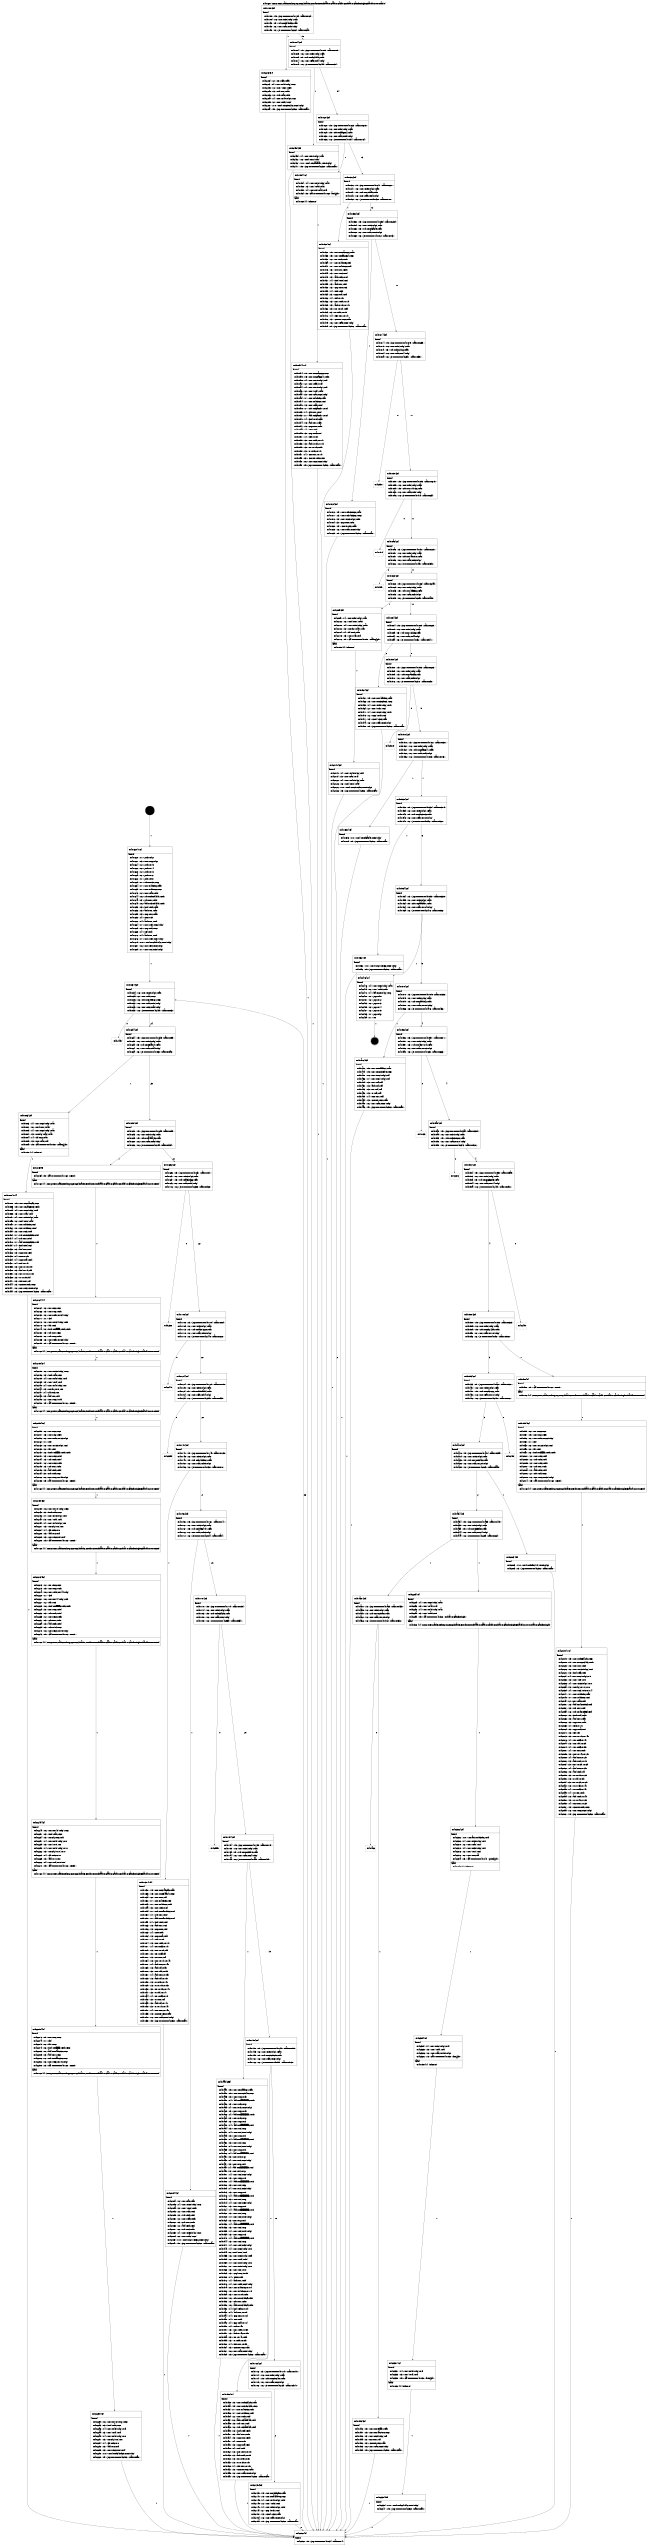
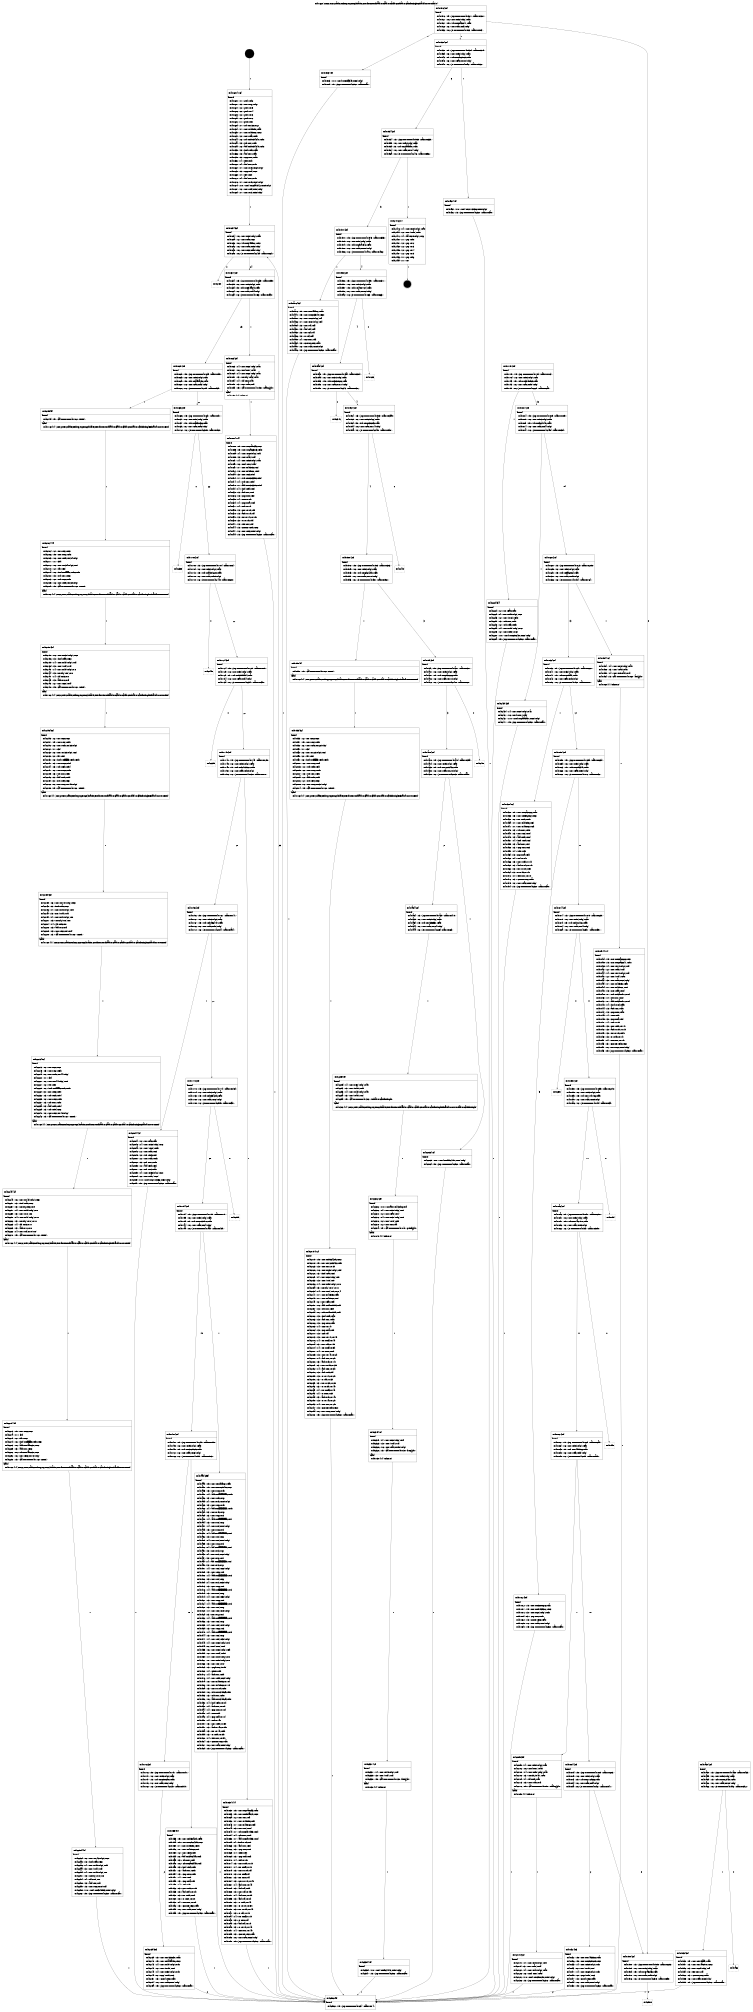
(369, 346) -> (539, 1092)
(416, 708) -> (647, 920)
(418, 1564) -> none
